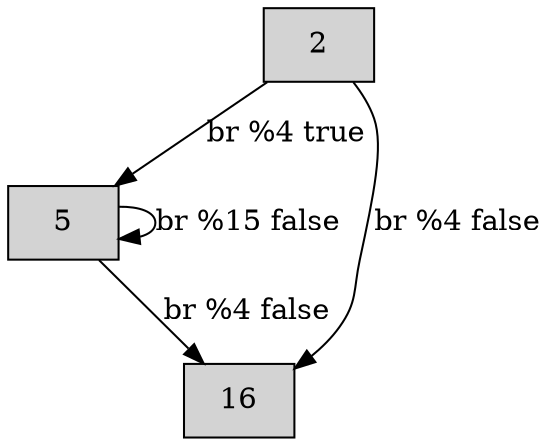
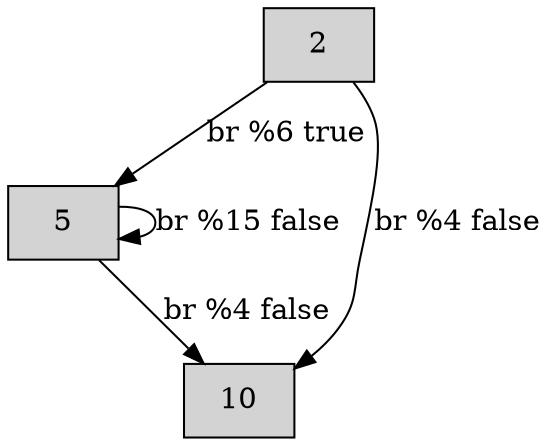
(286, 134) -> (286, 134)
(239, 401) -> (239, 401)
